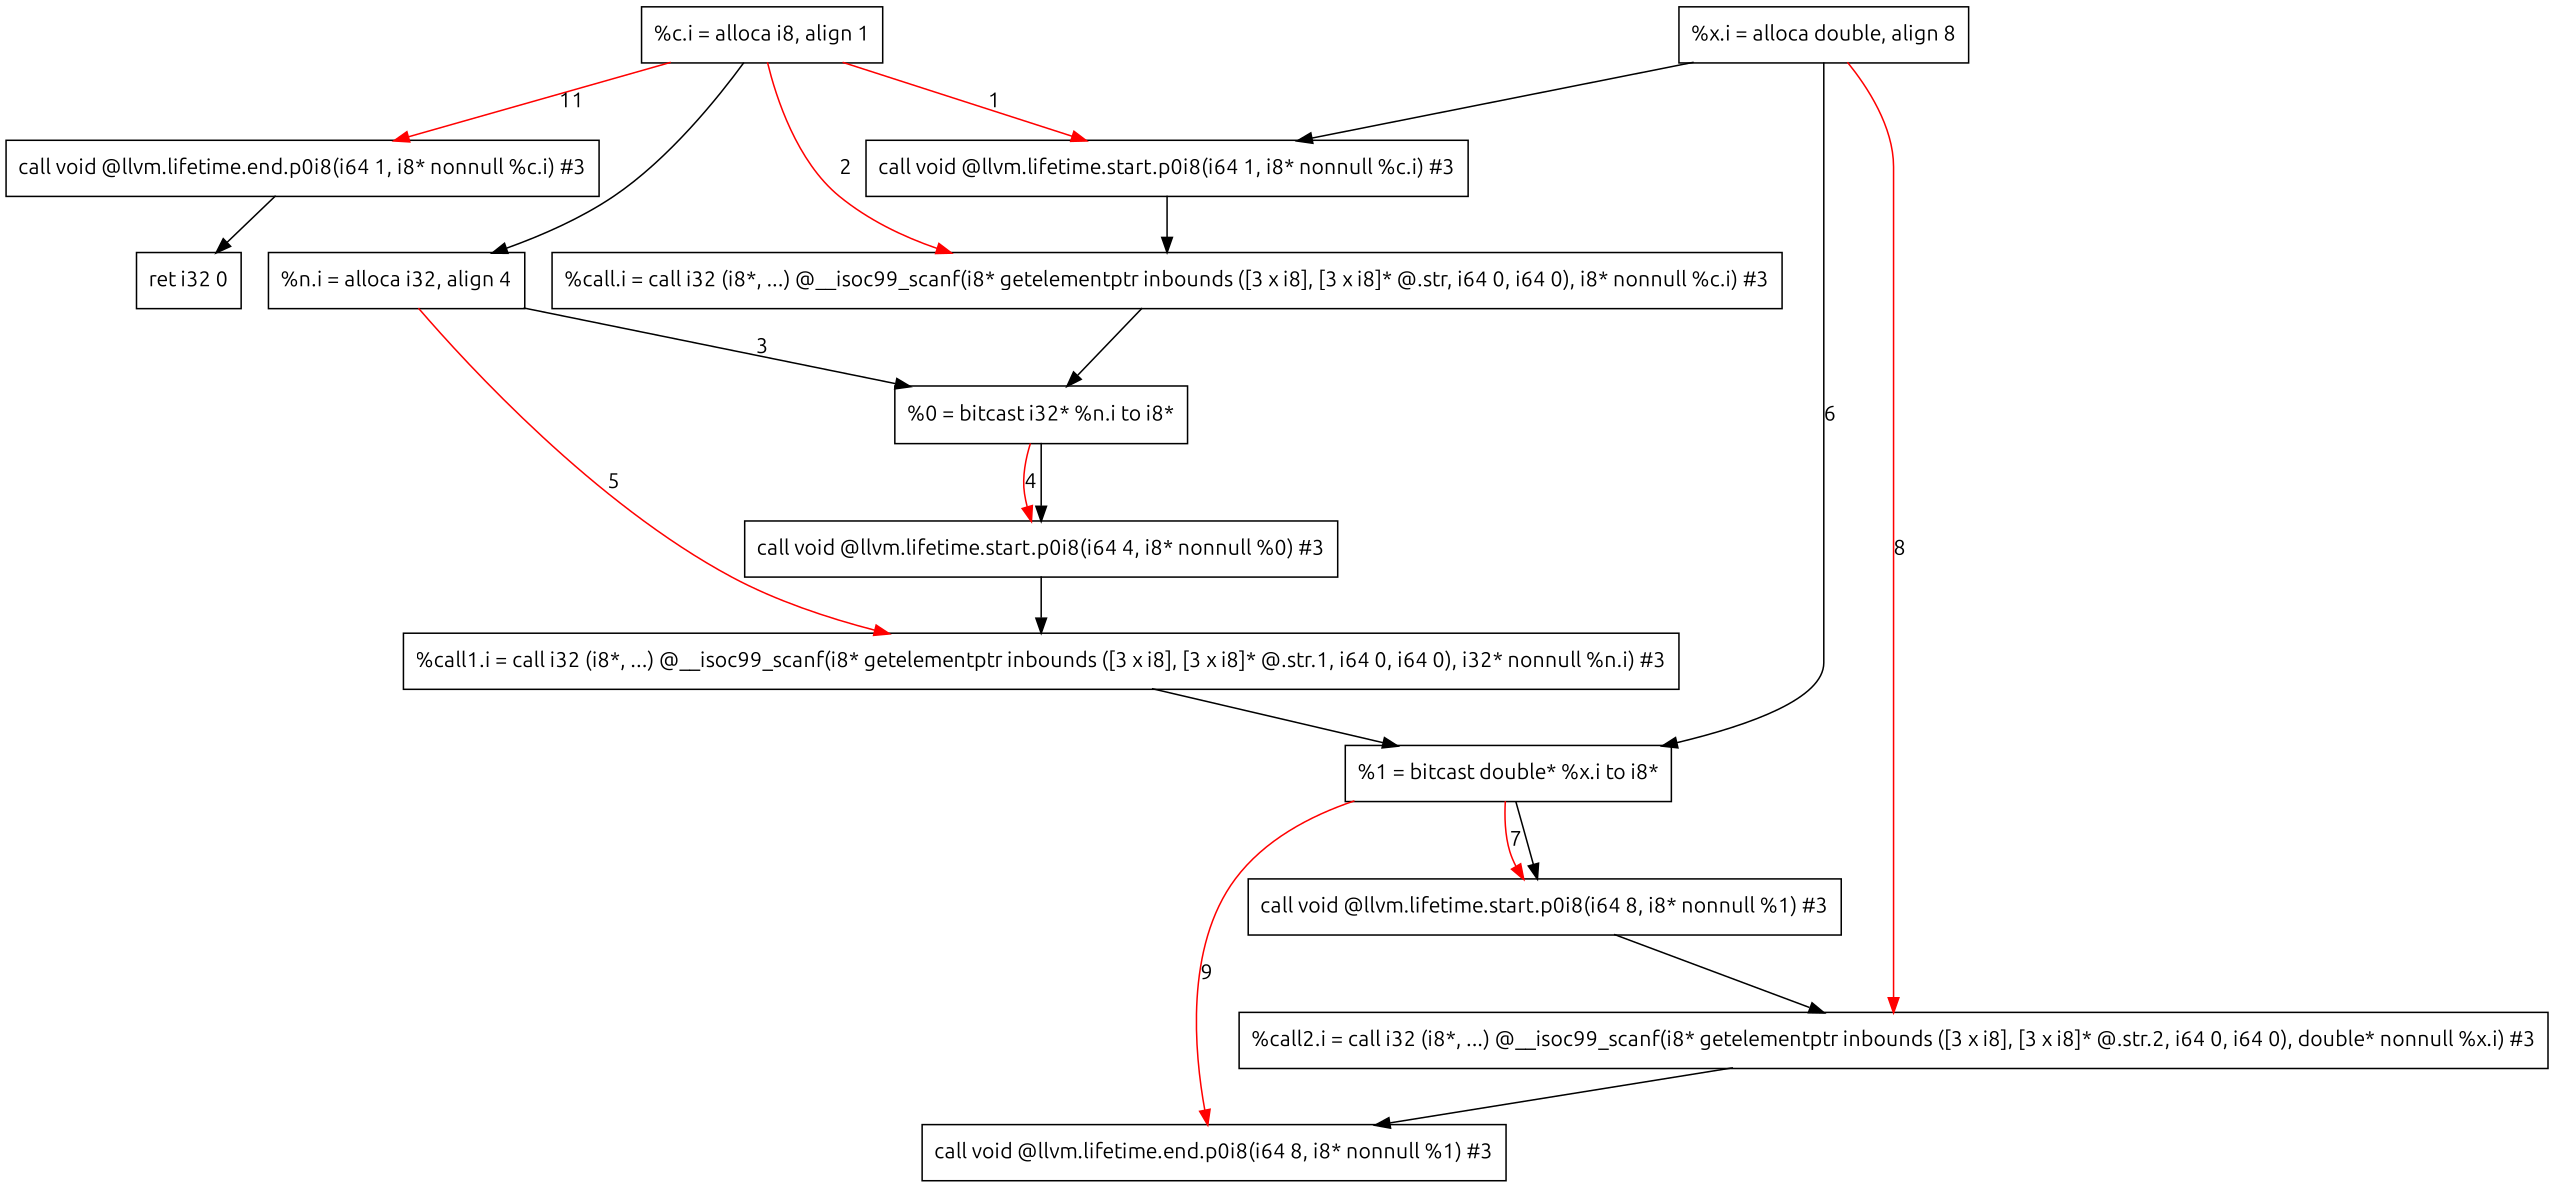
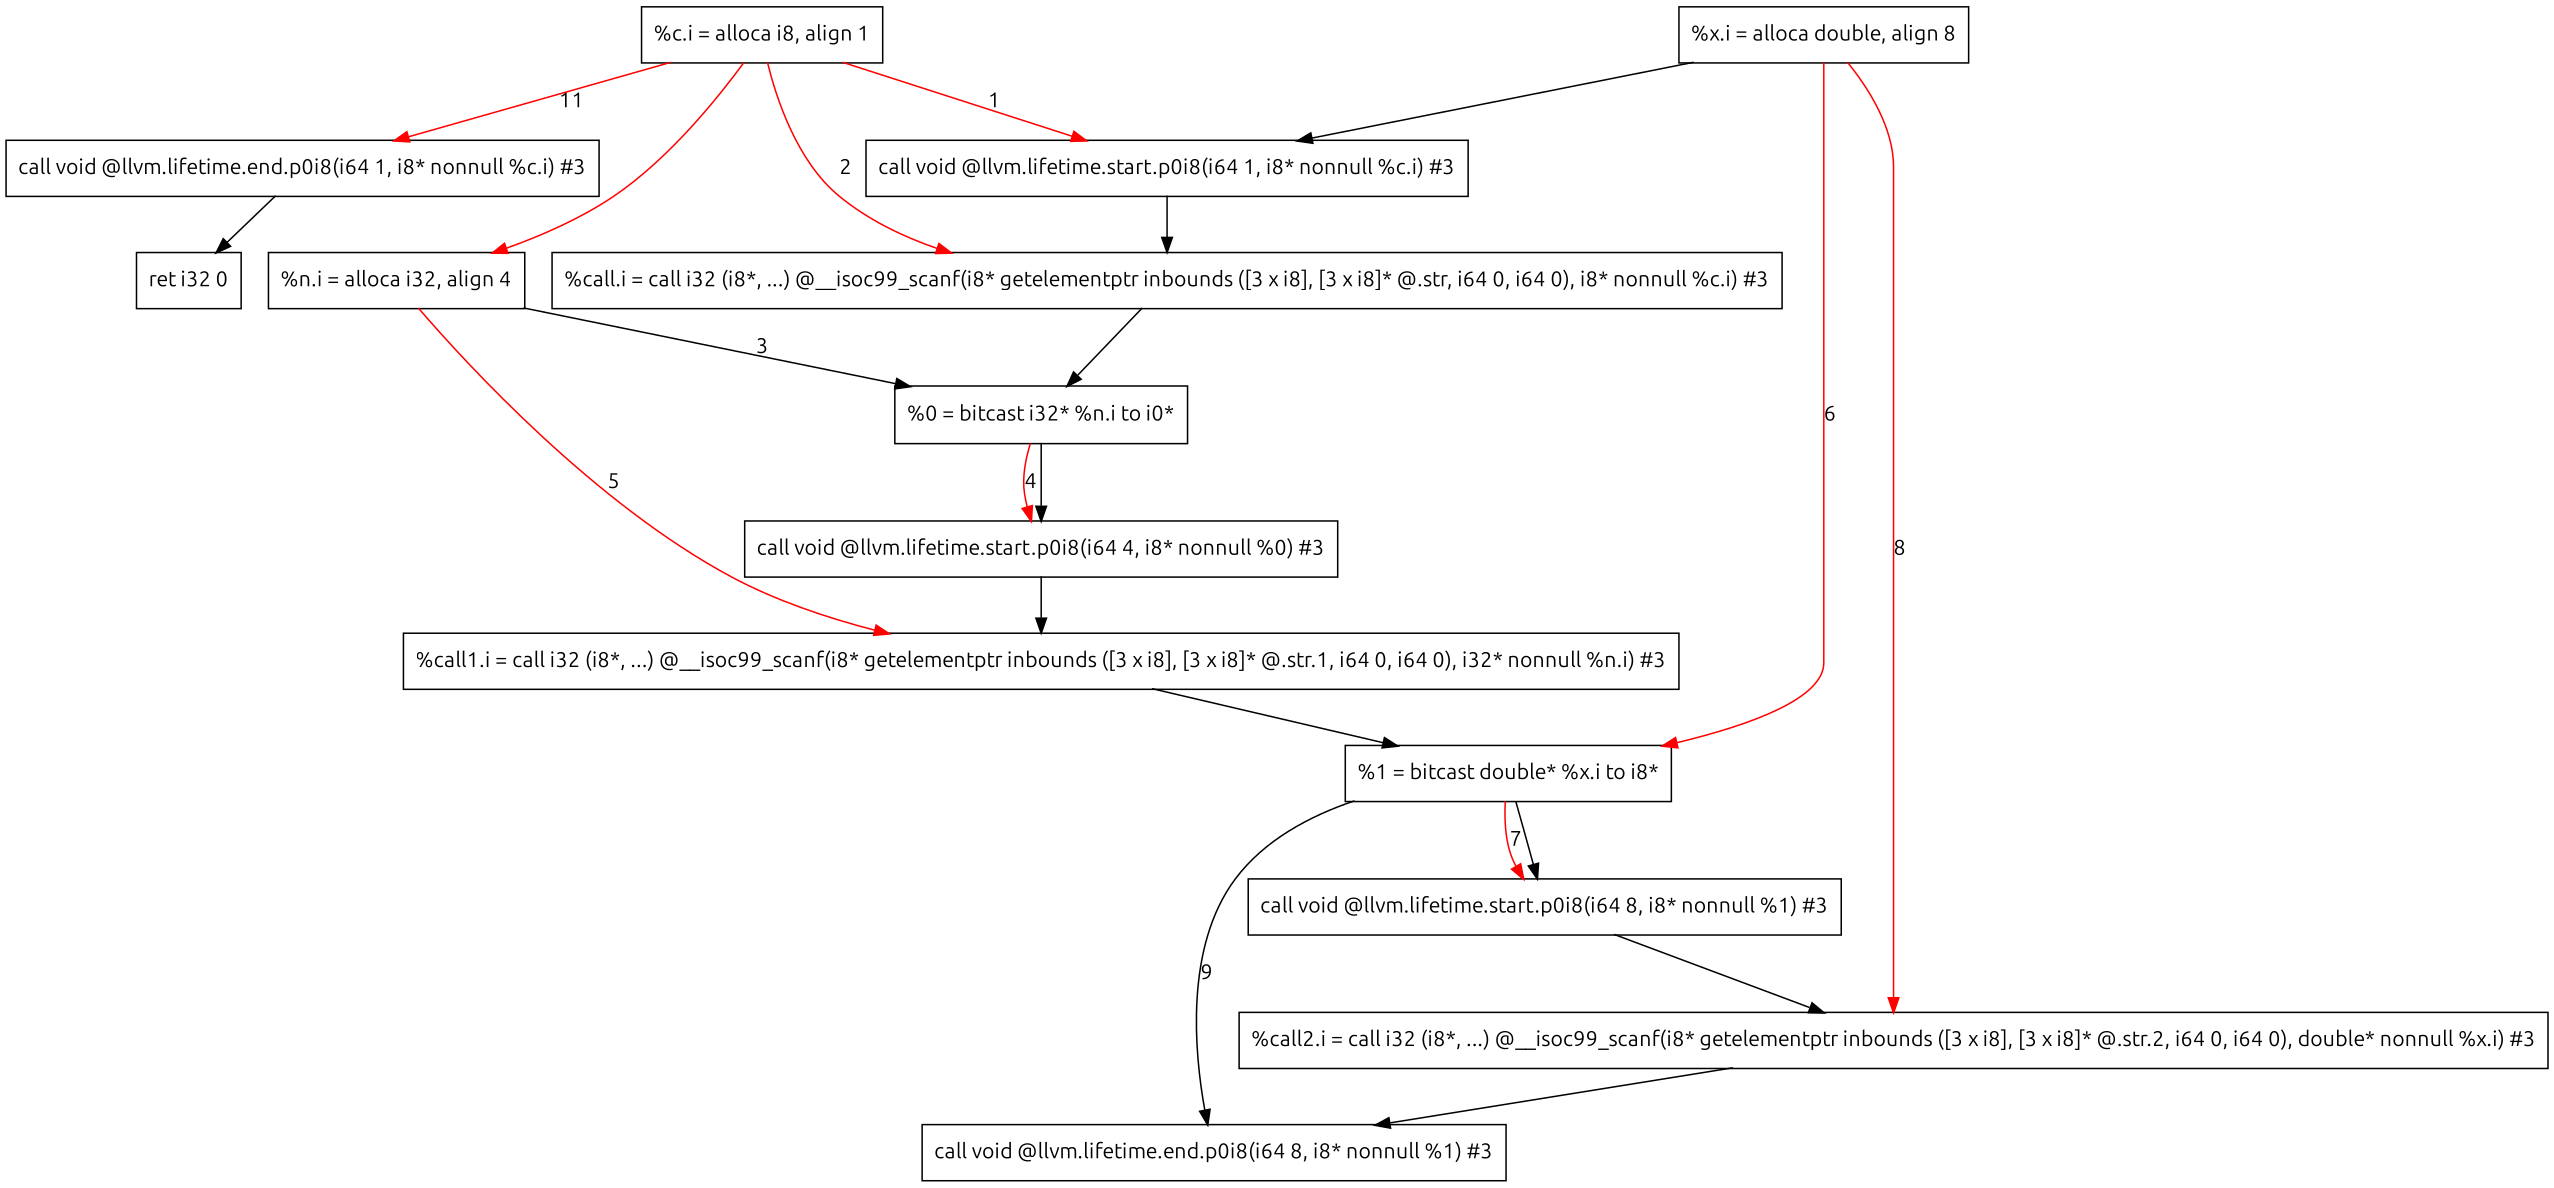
(641, 176) -> (641, 176)
(1041, 415) -> (1041, 415)
(1824, 450) -> (1824, 450)
(1213, 921) -> (1213, 921)
